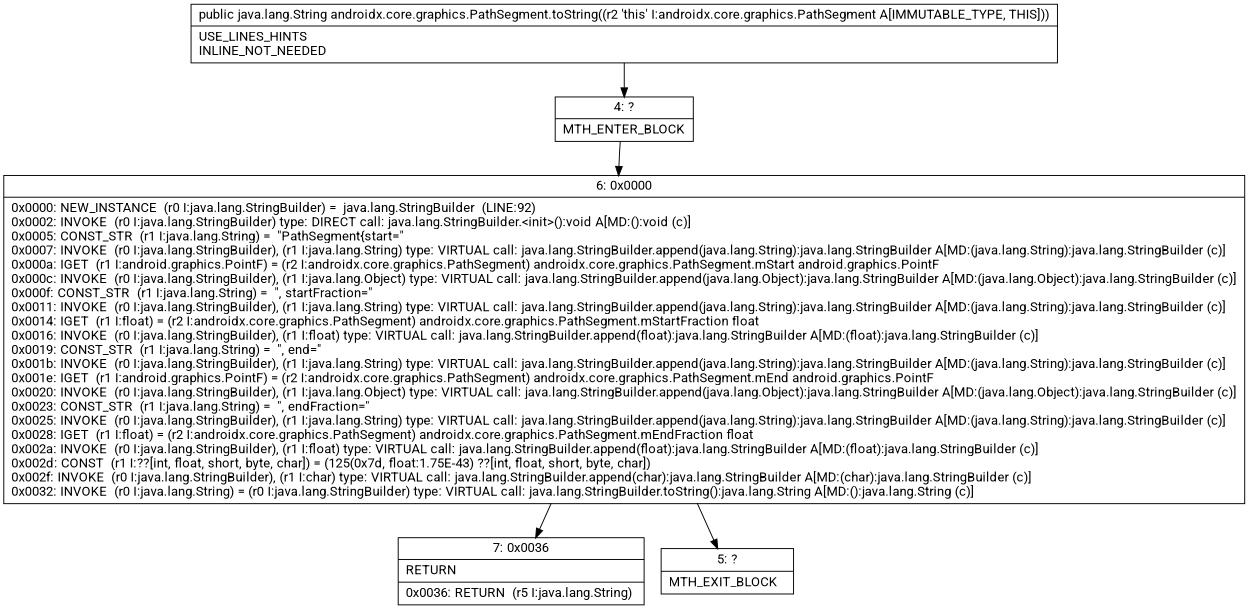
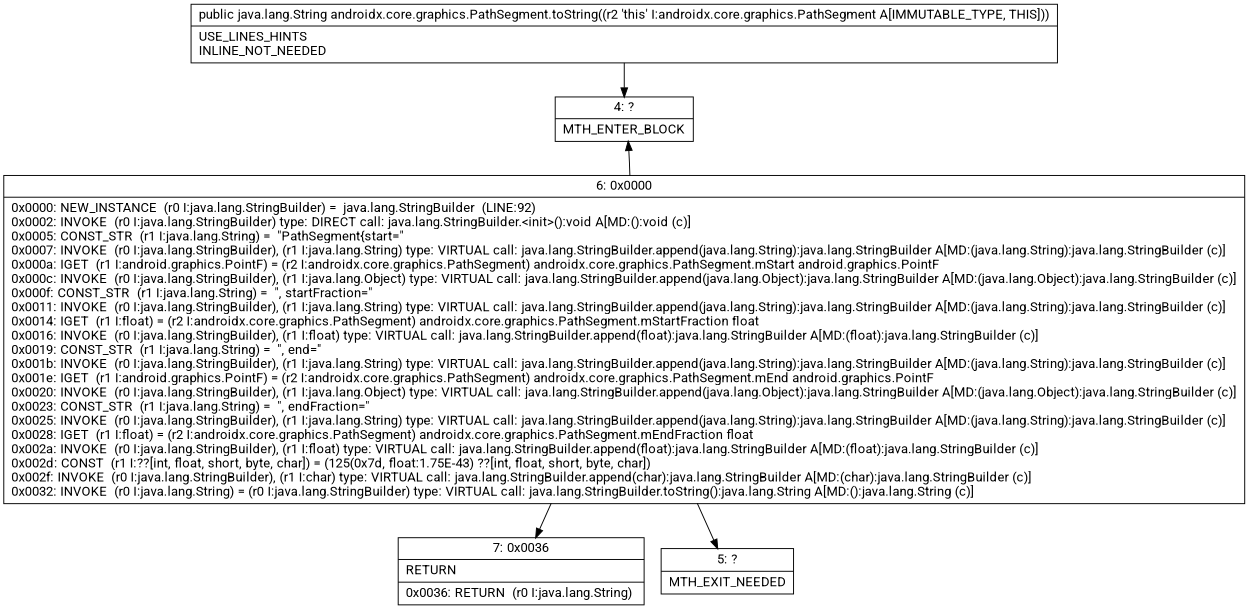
(619, 154) -> (629, 163)
(723, 582) -> (727, 582)
(521, 593) -> (521, 593)
